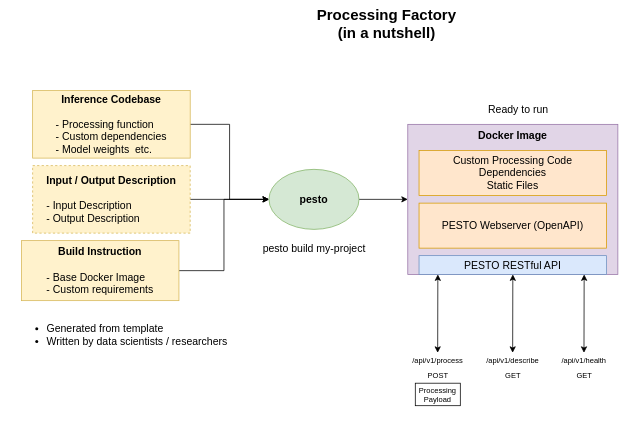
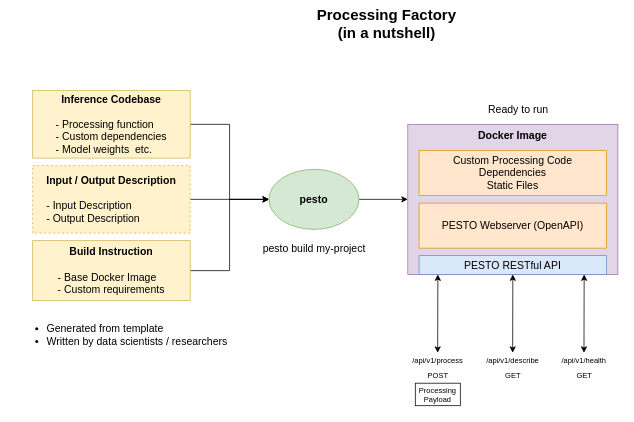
(100, 270) -> (111, 270)
